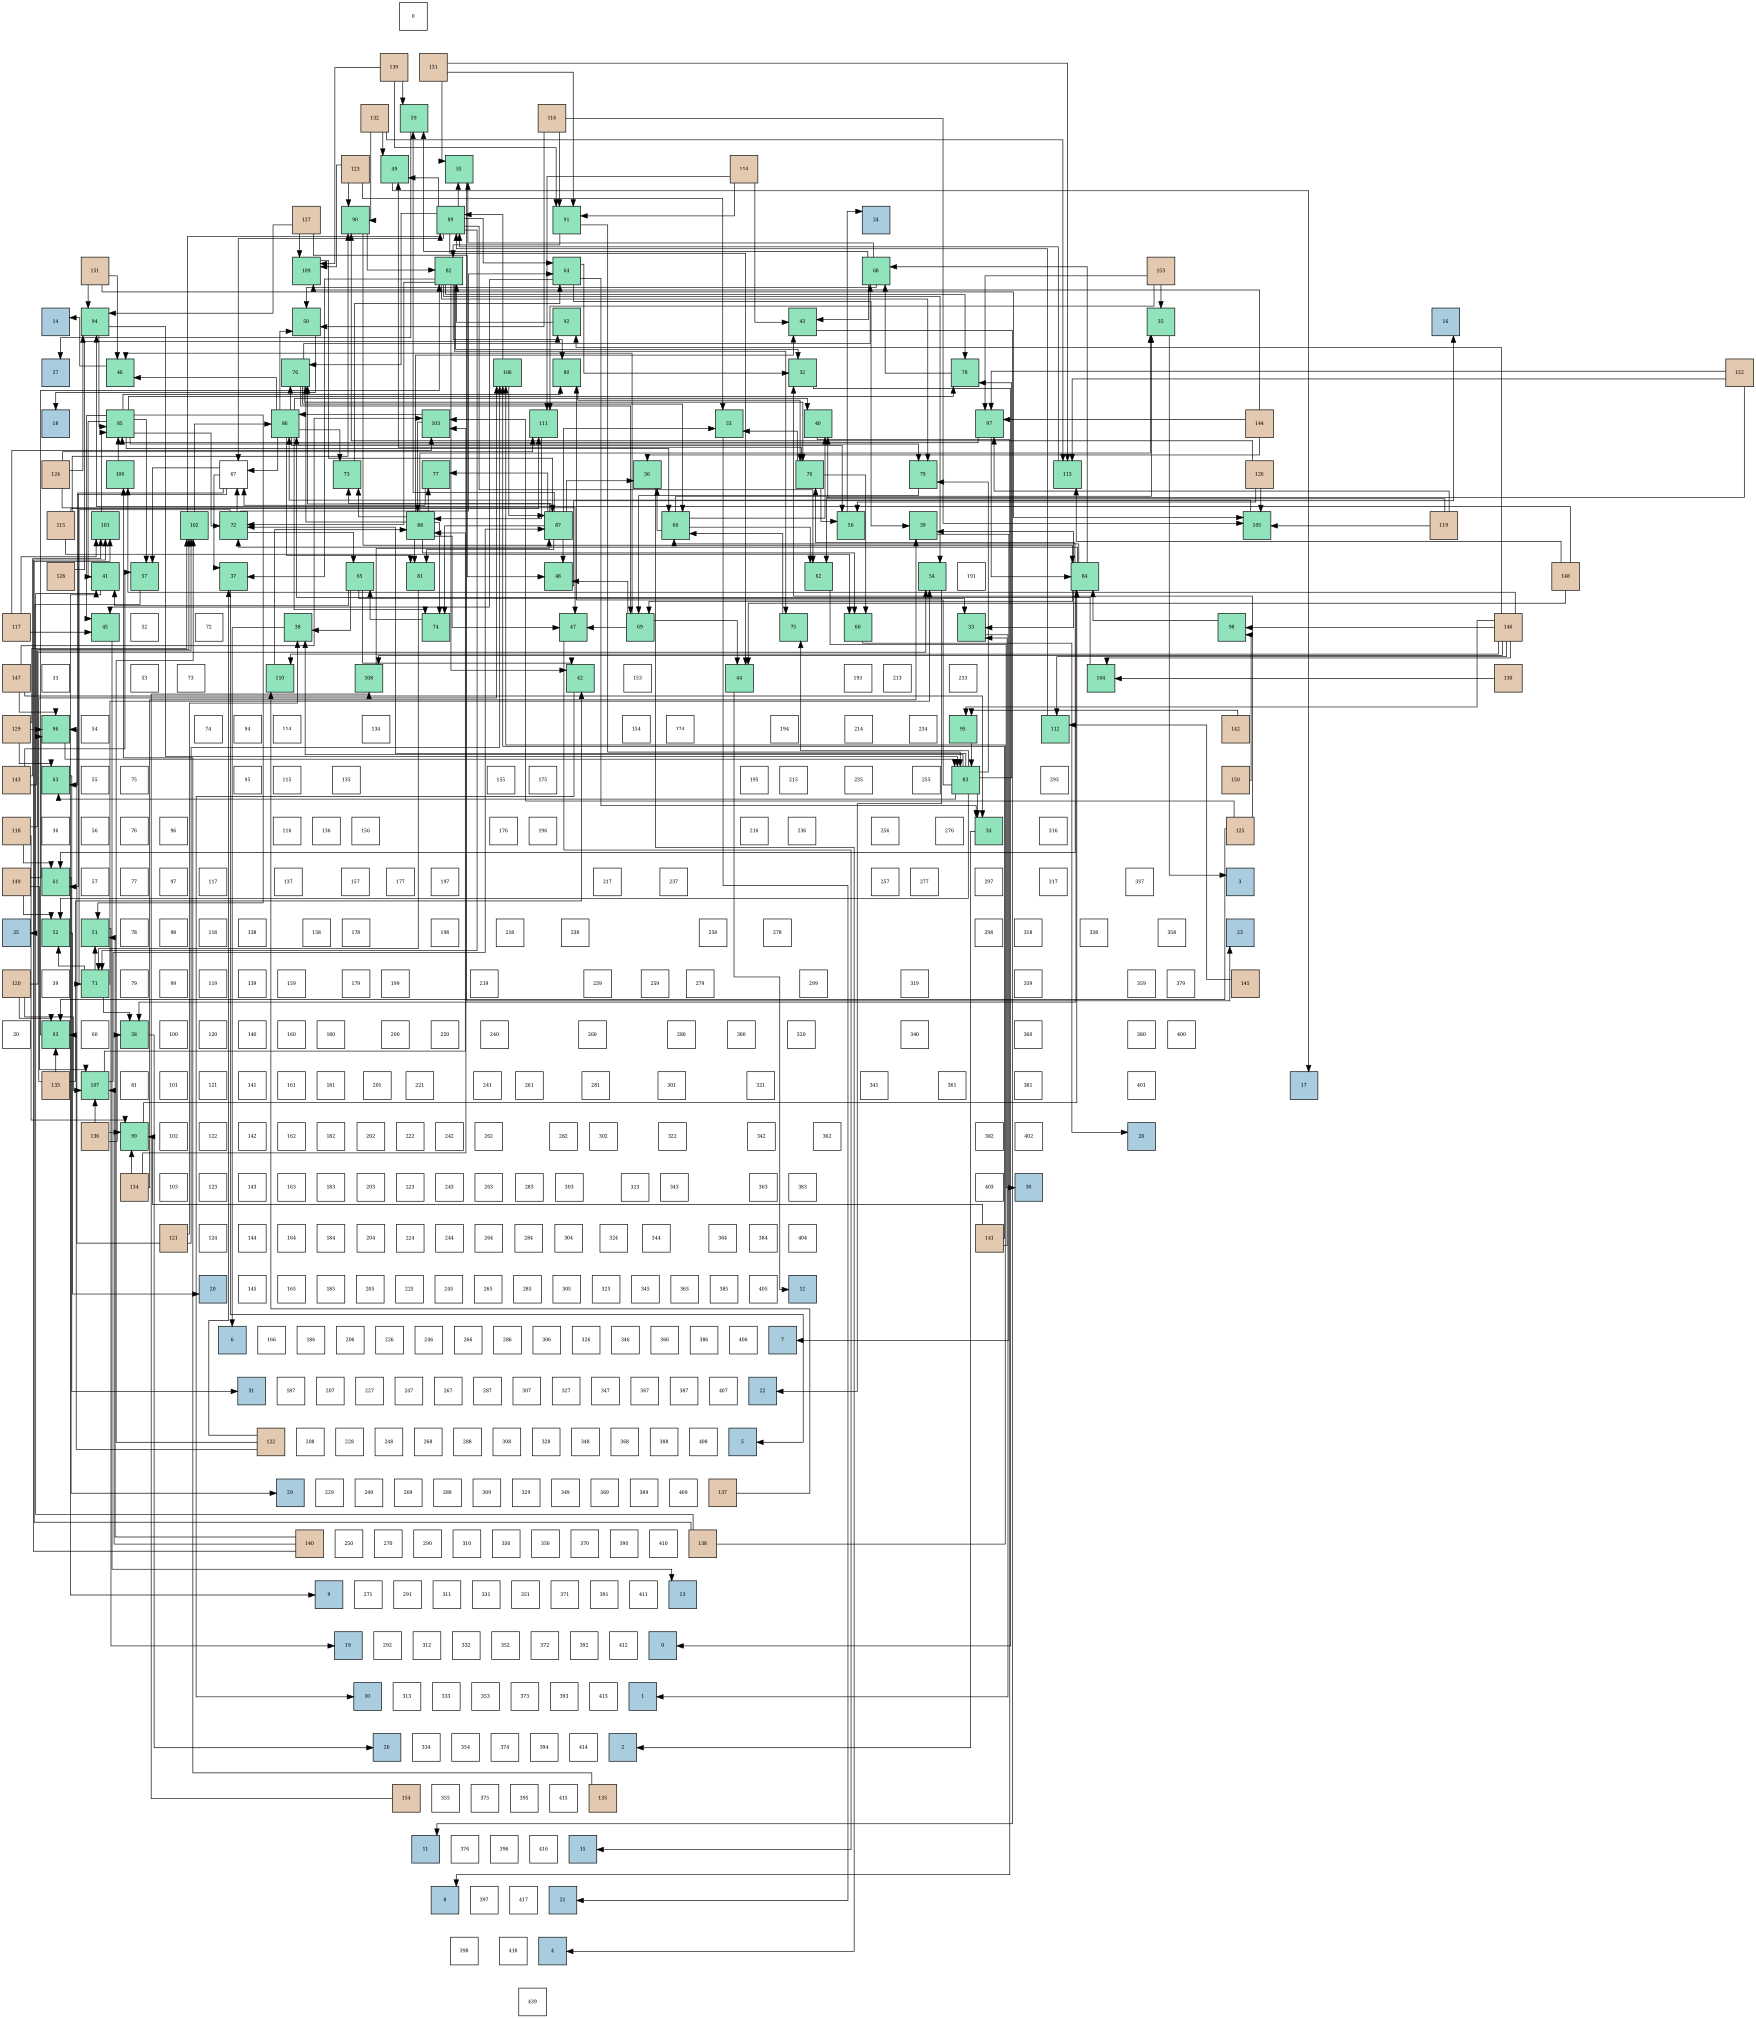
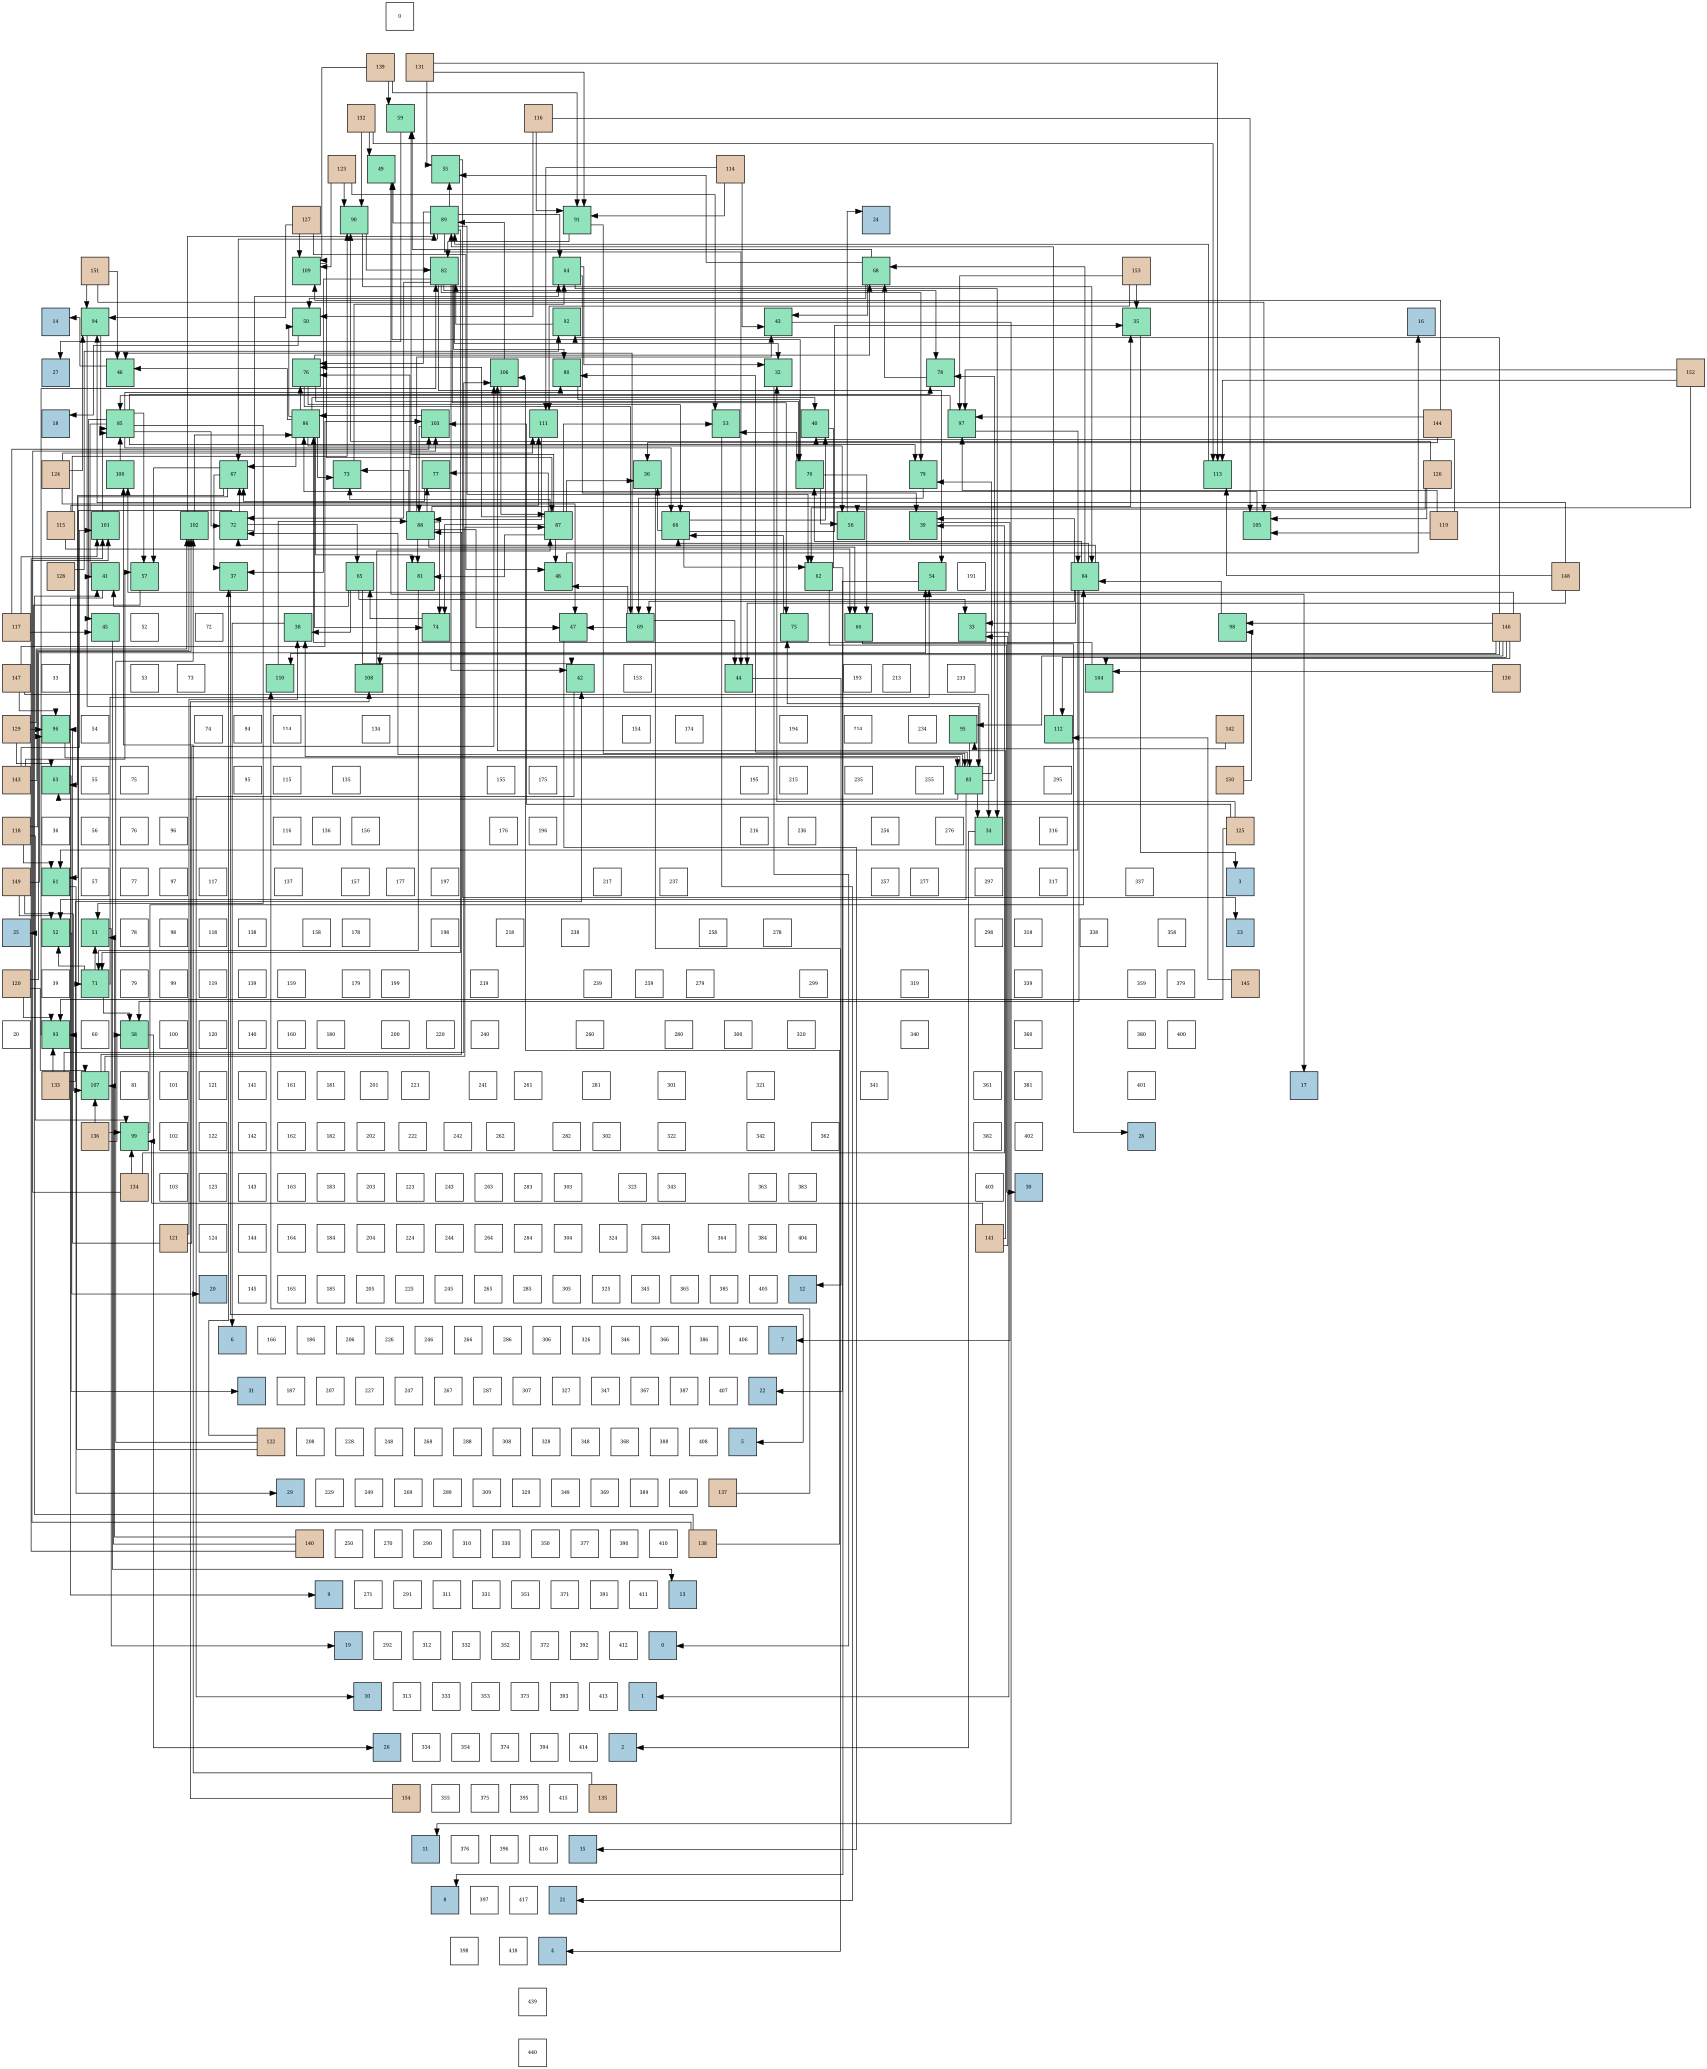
(234, 475) -> (234, 475)
(489, 582) -> none
(585, 1544) -> (585, 1544)
none -> (533, 2053)
